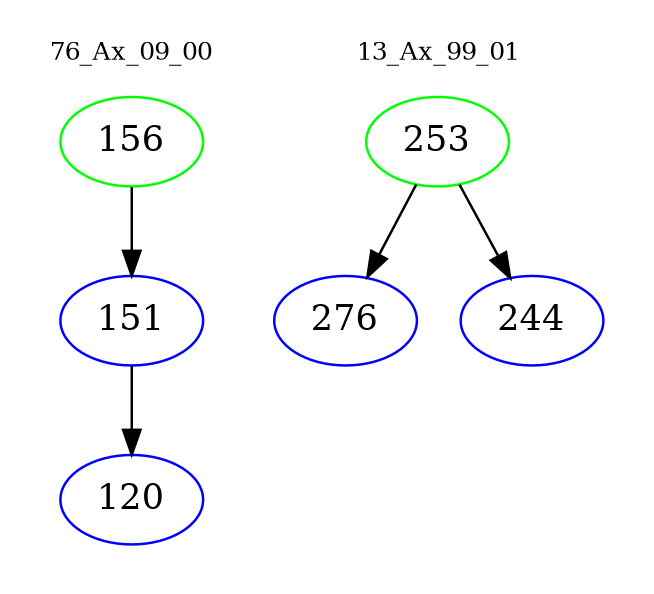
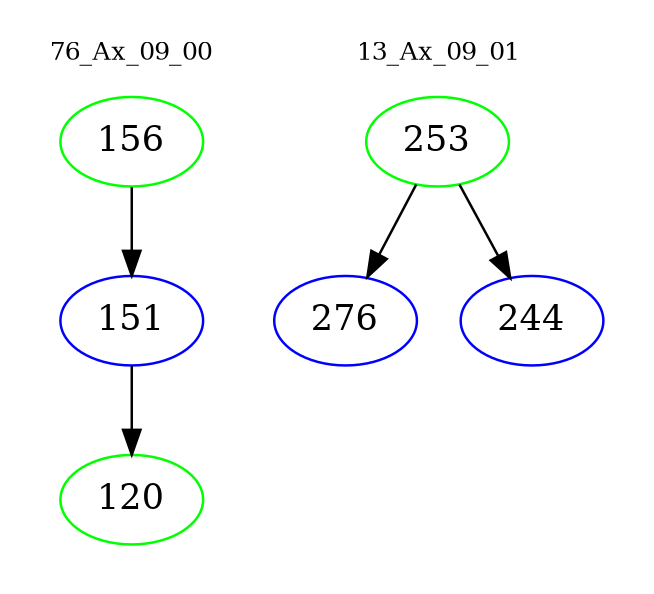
(439, 53) -> (439, 53)
(132, 500) -> (132, 500)
